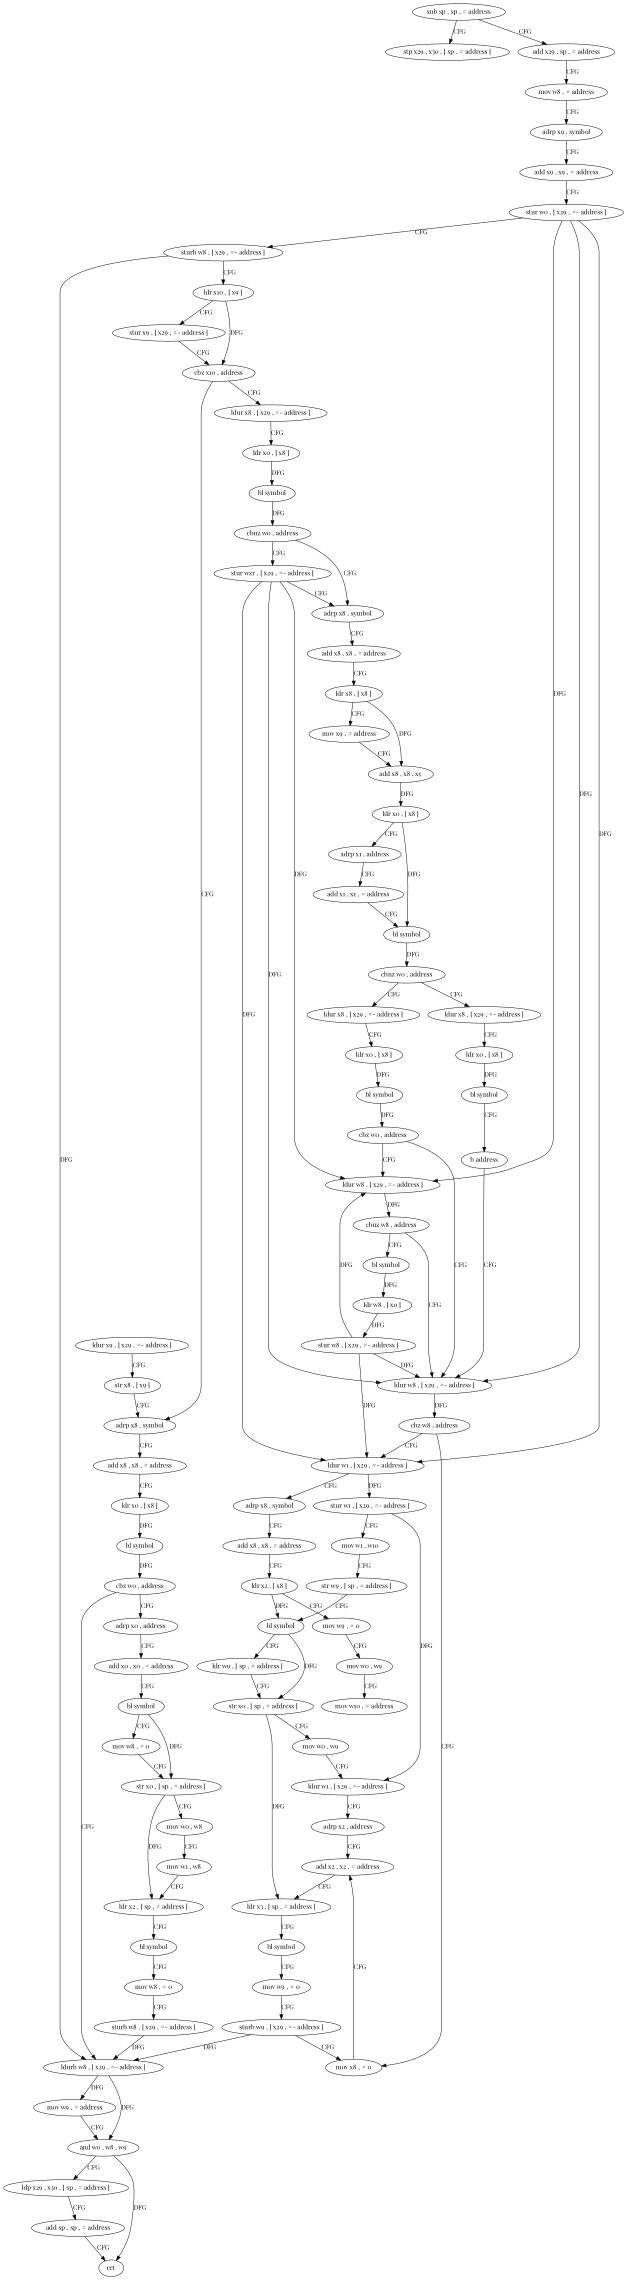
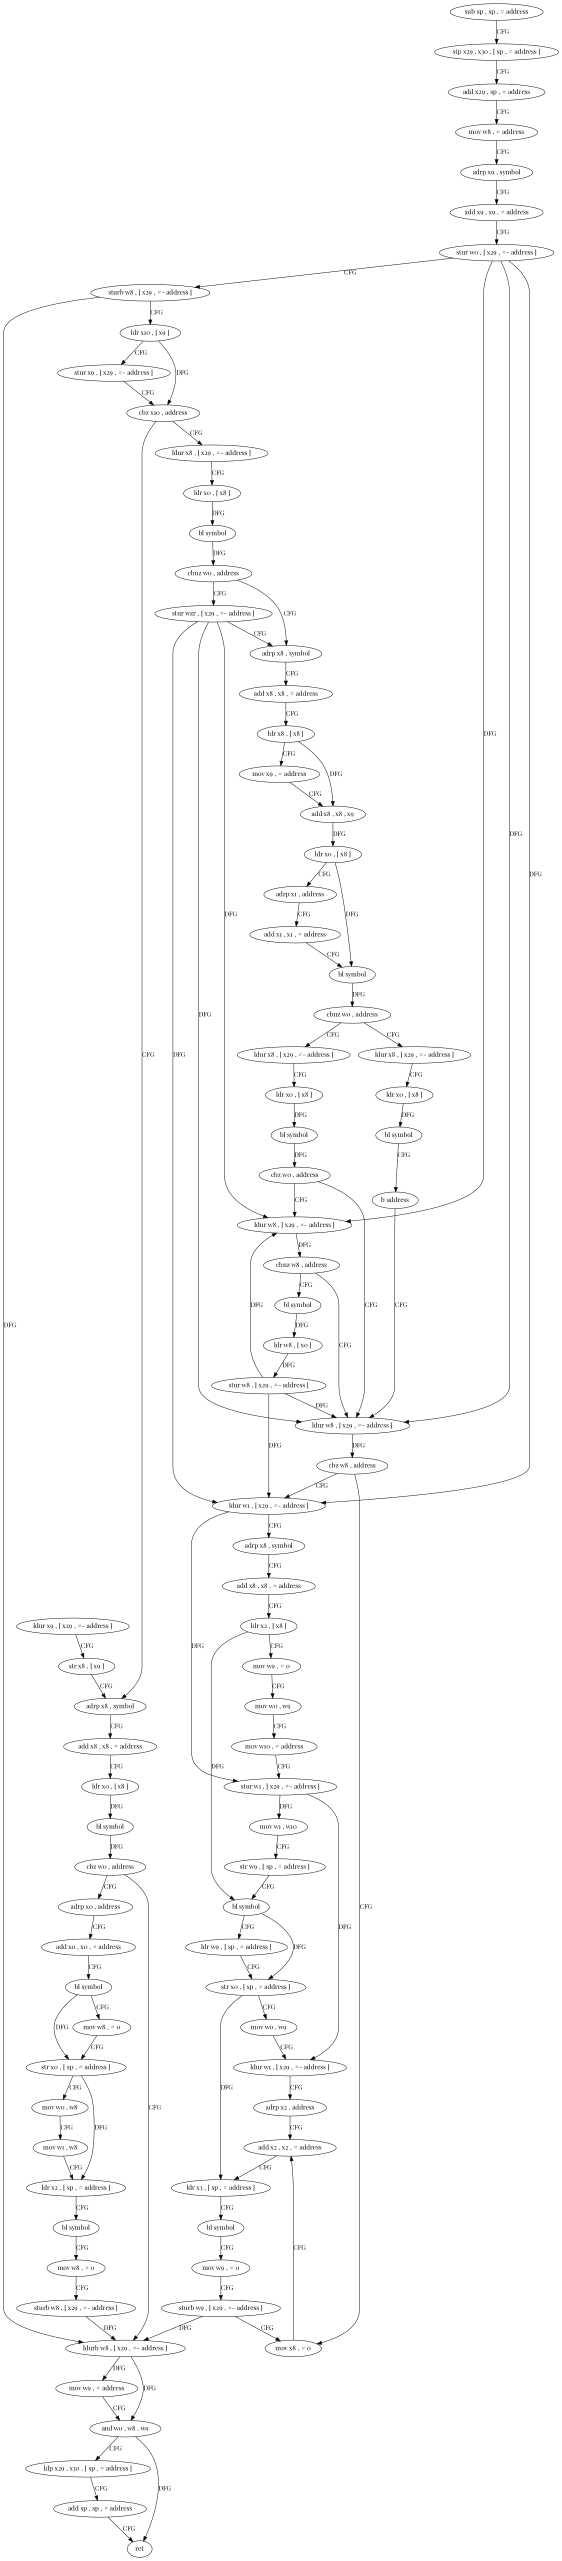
(510, 31) -> (497, 70)
(372, 1526) -> (286, 1807)
none -> (277, 1764)
